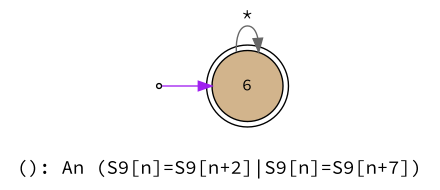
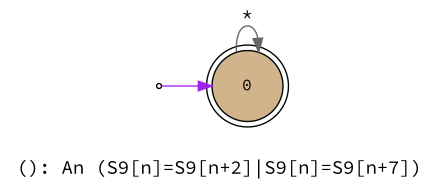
(248, 86) -> (248, 86)
